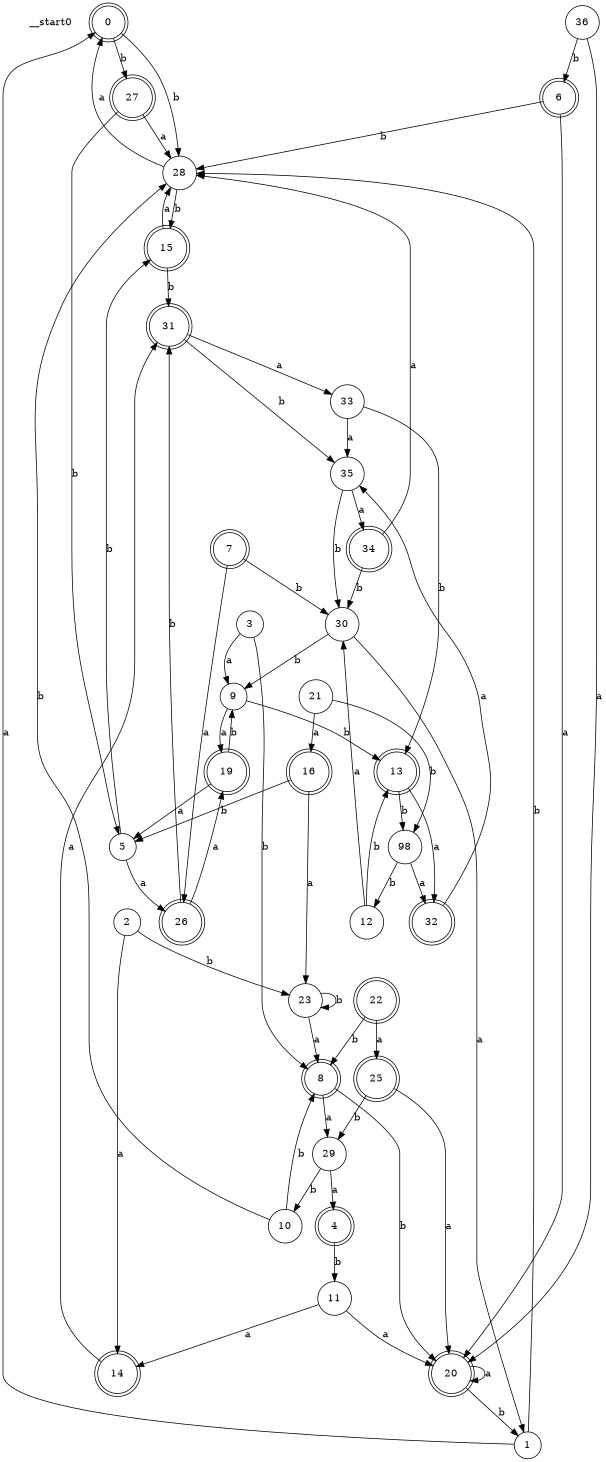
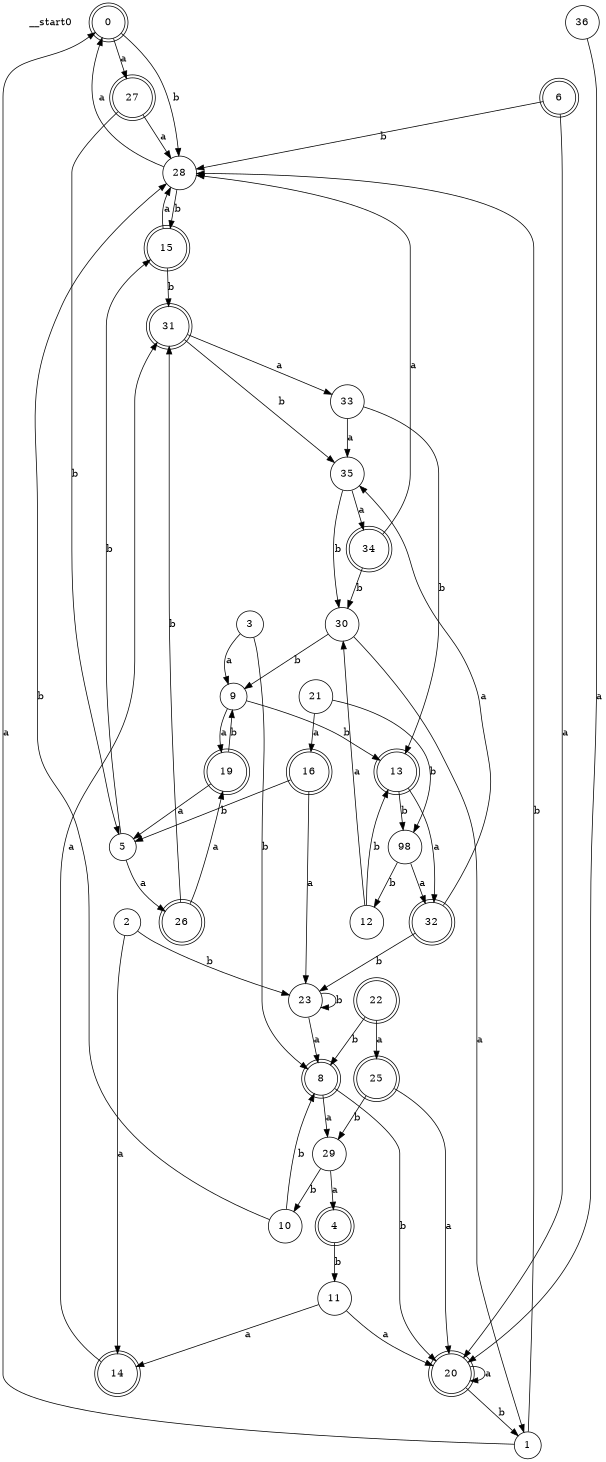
(572, 57) -> none
(124, 59) -> (124, 59)
(230, 549) -> none
none -> (371, 960)
